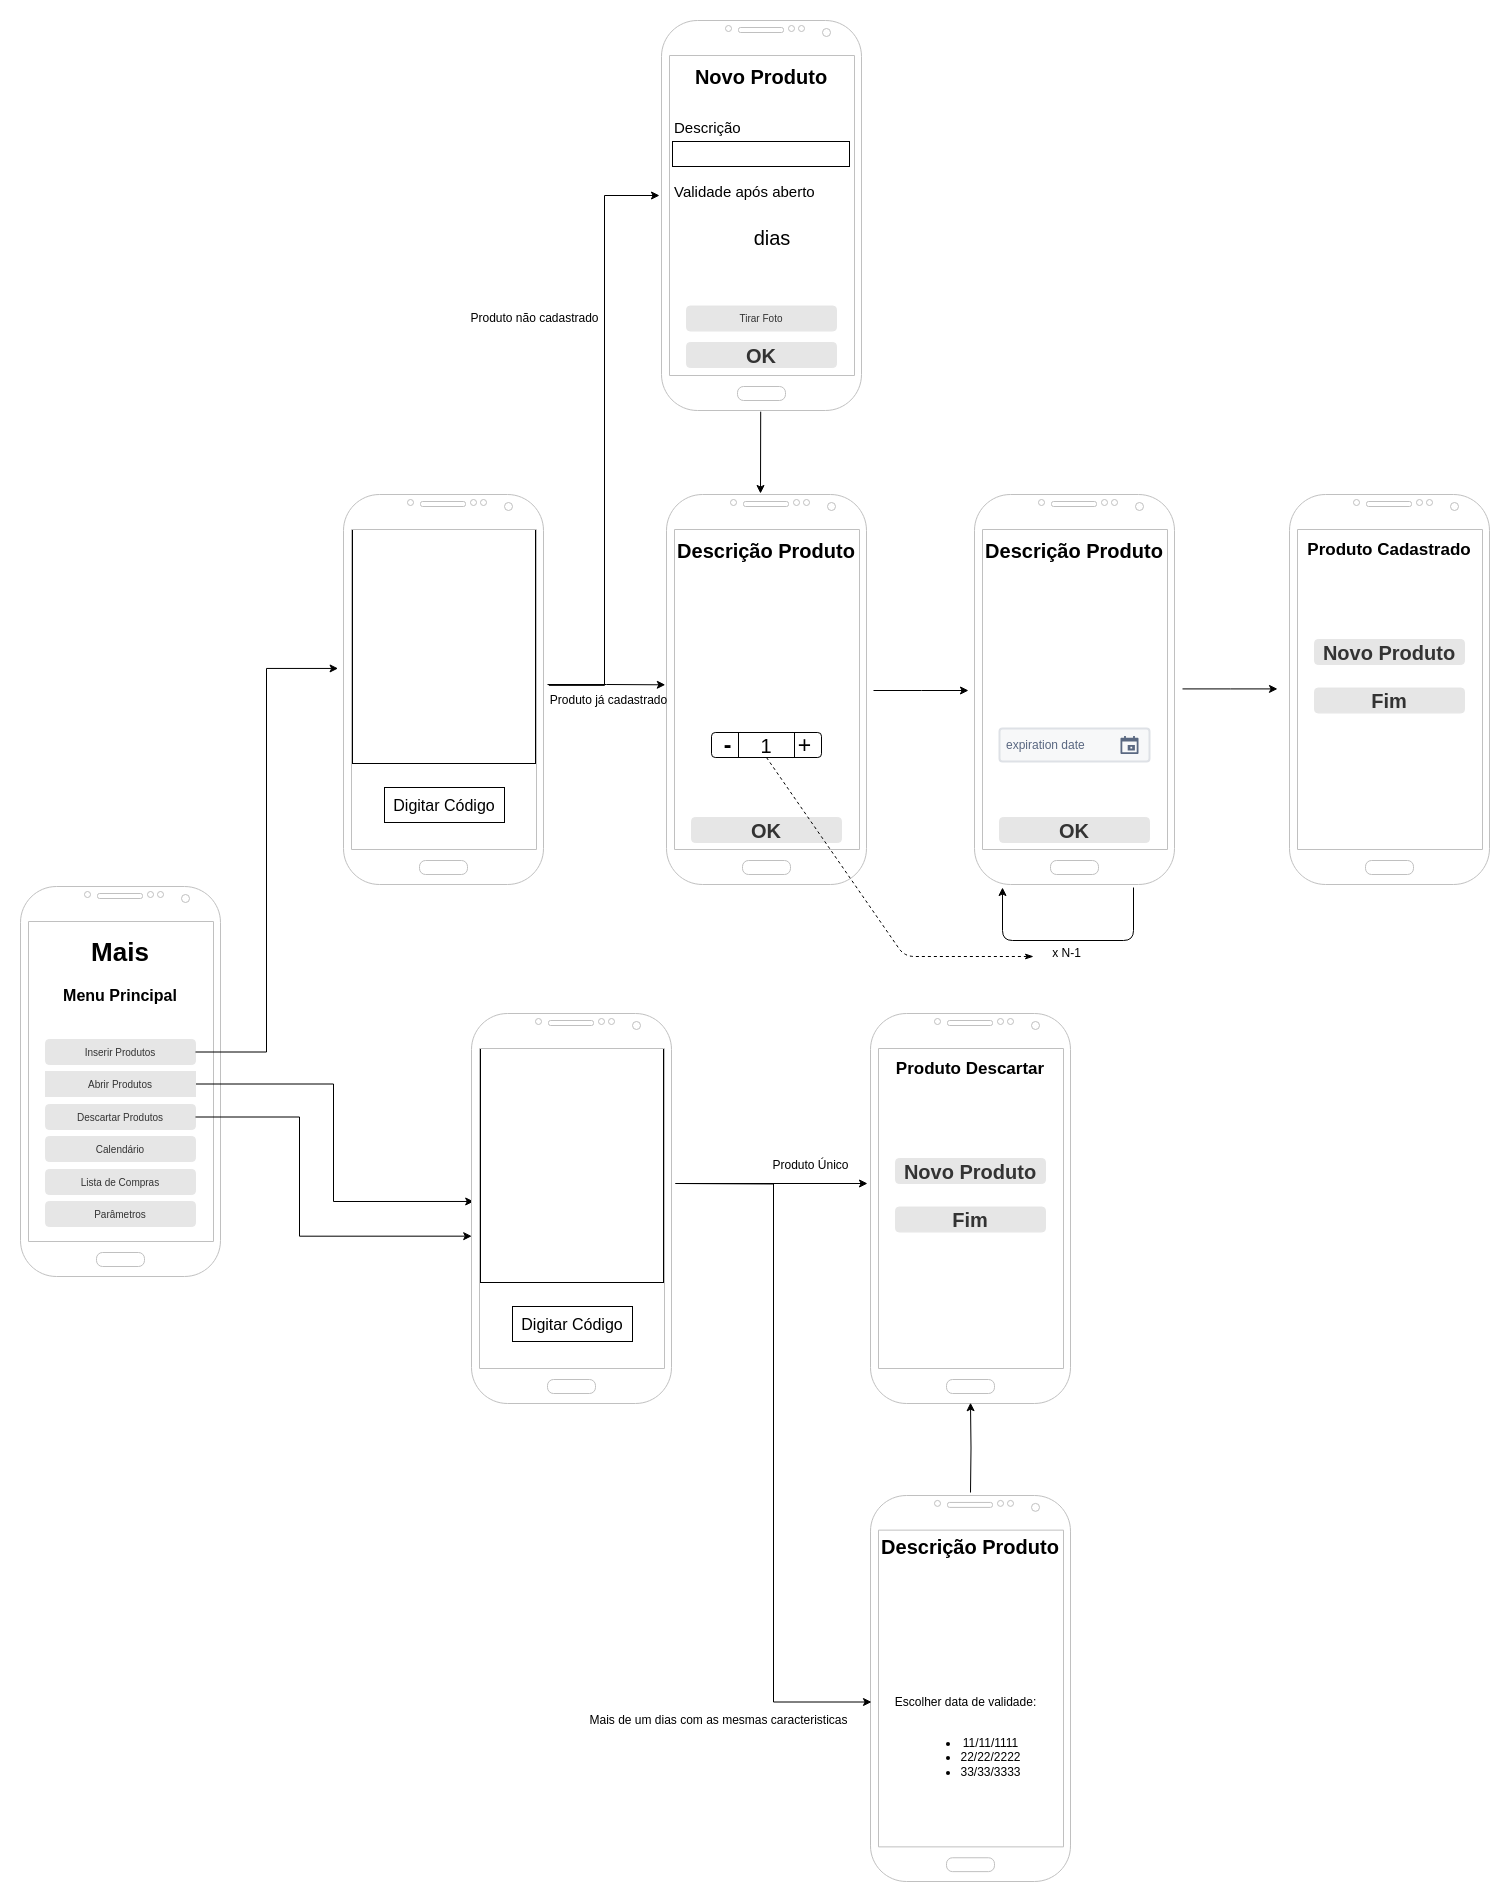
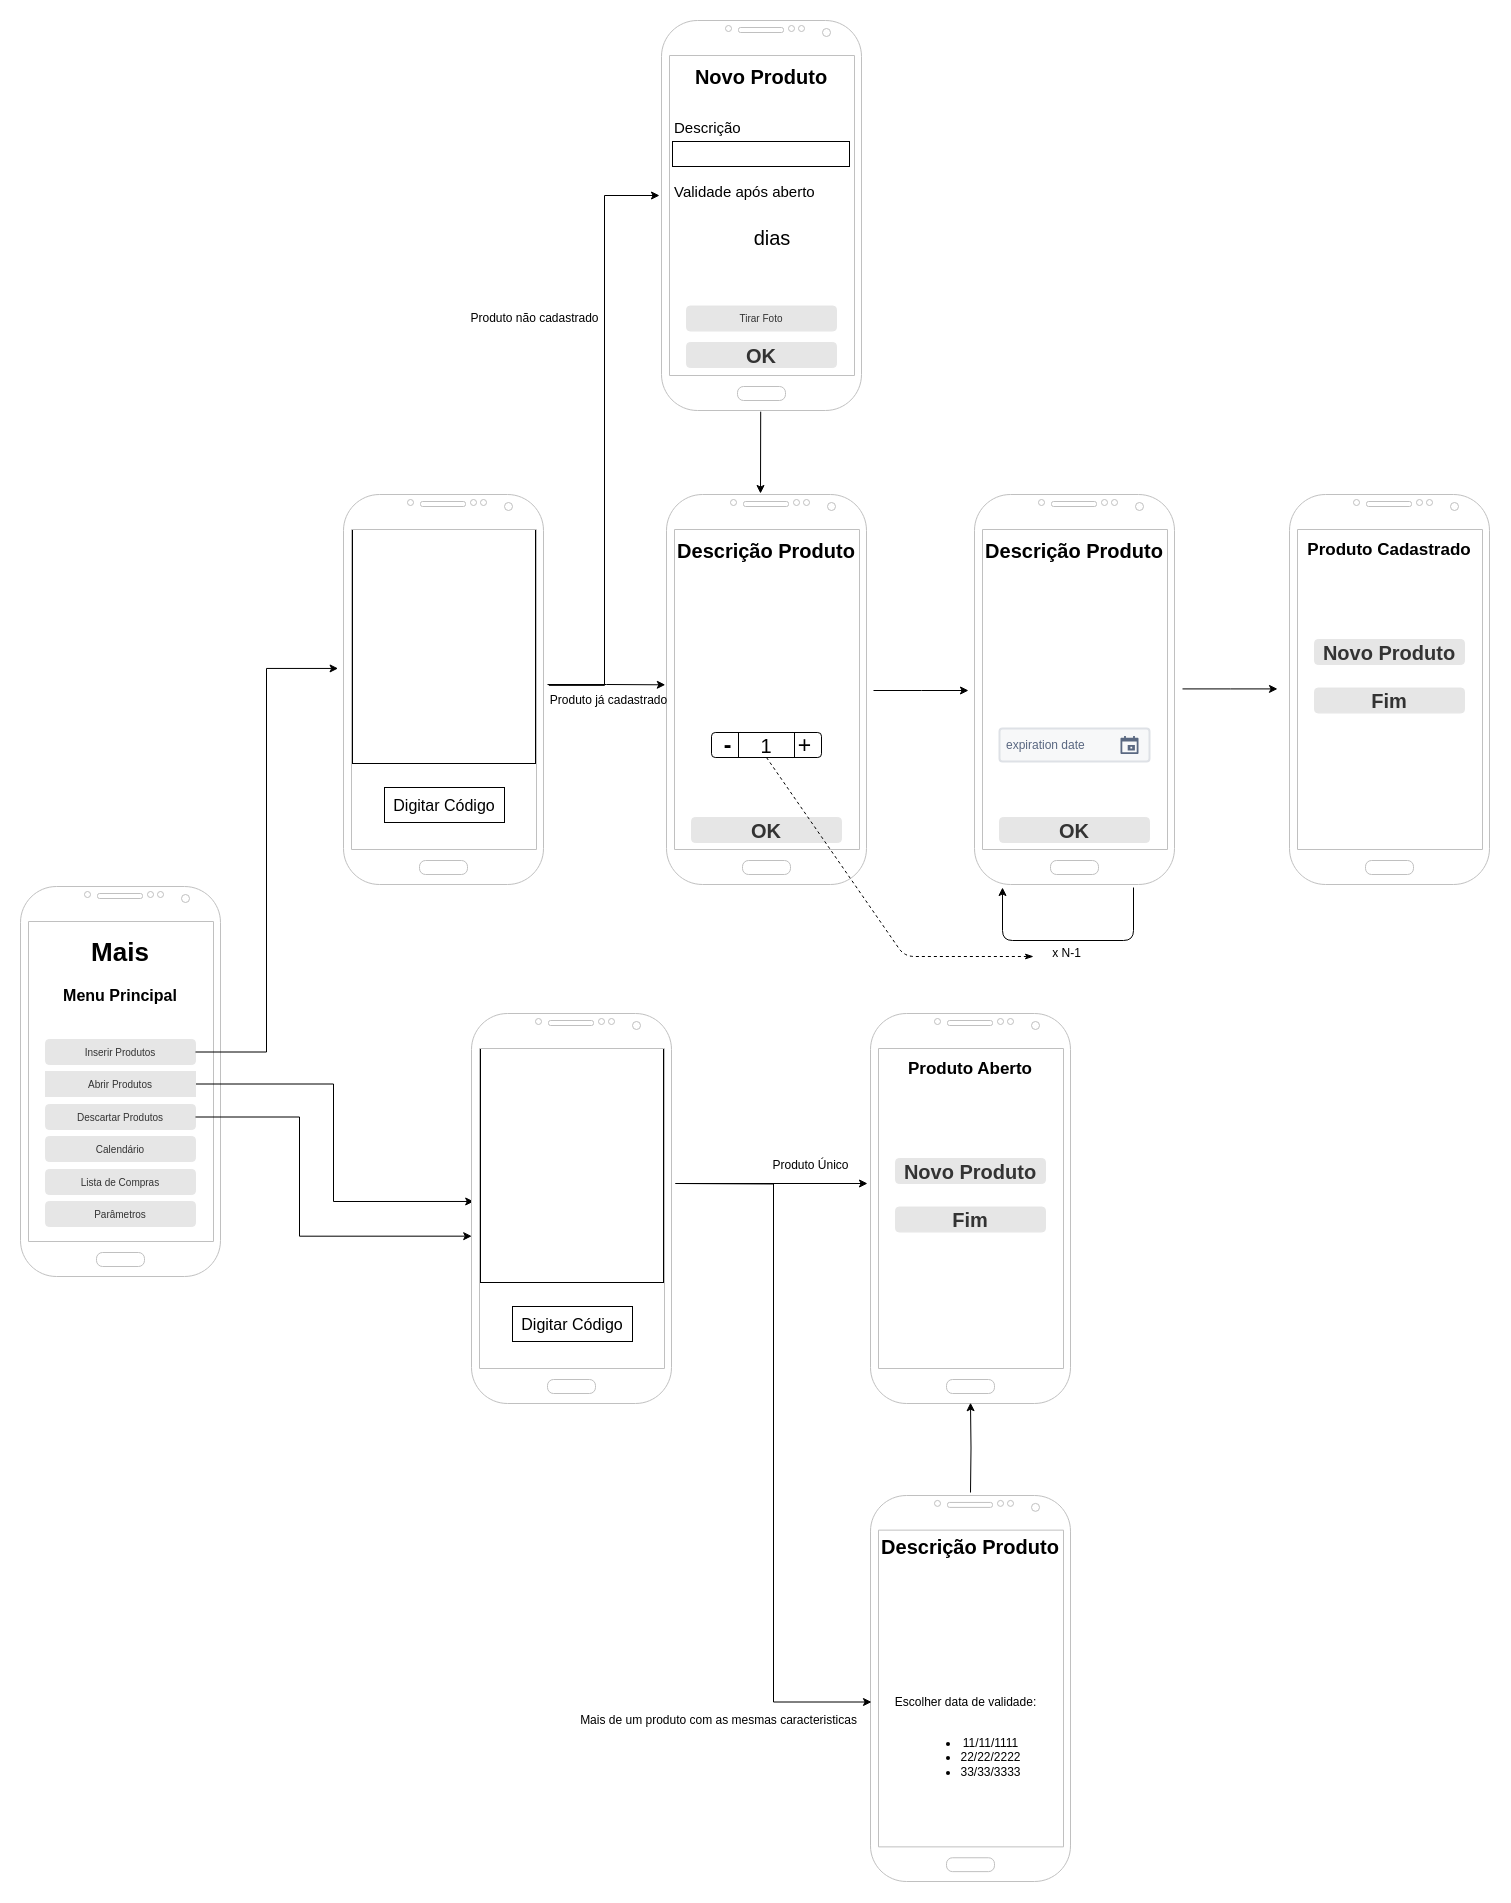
(971, 1070) -> (971, 1070)
(719, 1721) -> (719, 1721)
